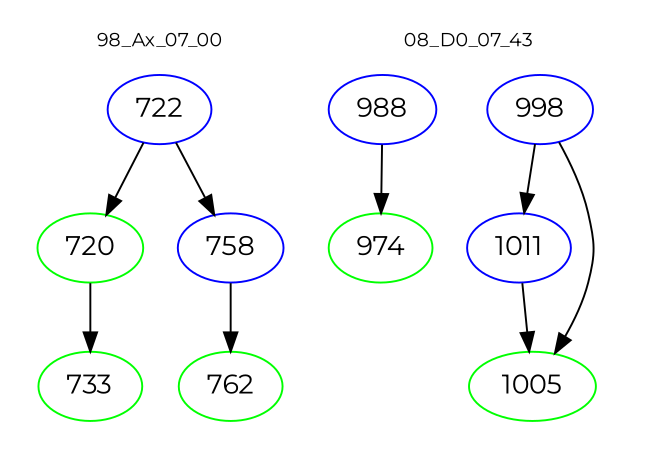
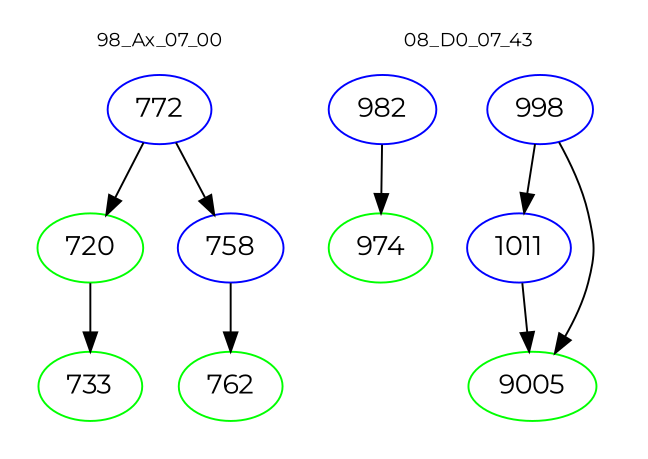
(160, 110) -> (160, 110)
(383, 110) -> (383, 110)
(532, 386) -> (532, 386)
